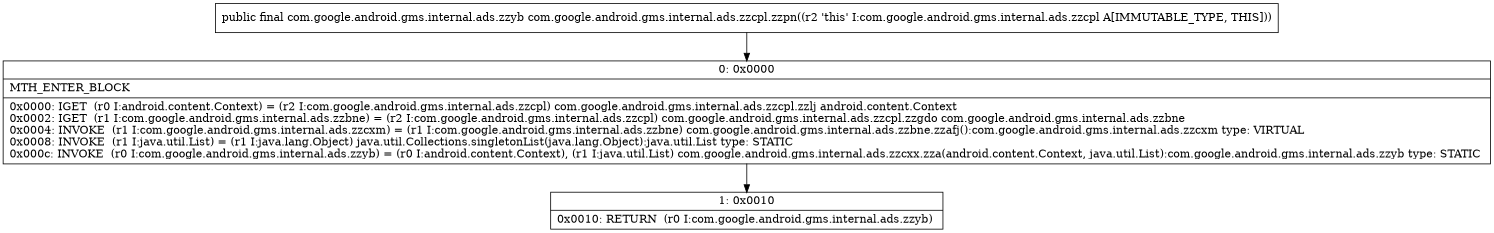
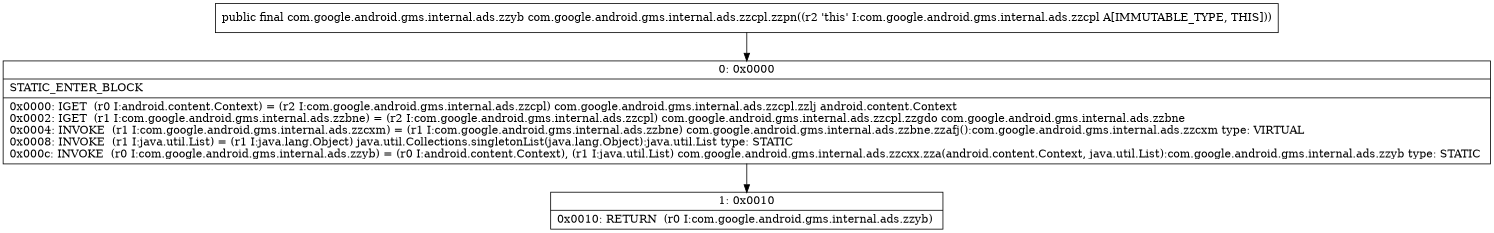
(70, 88) -> (76, 88)
